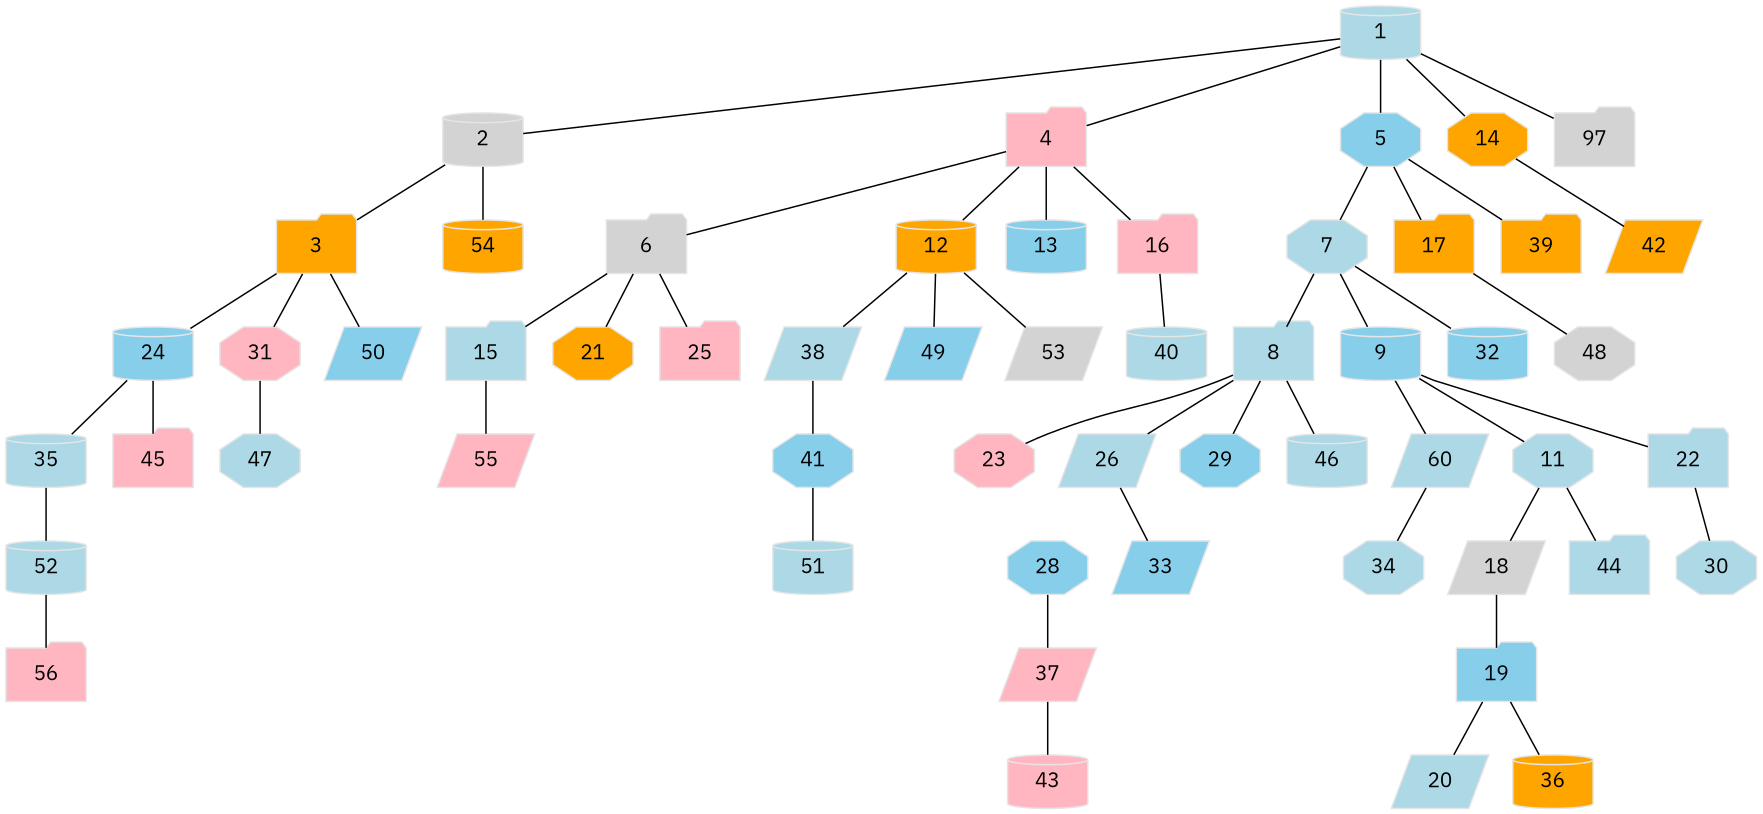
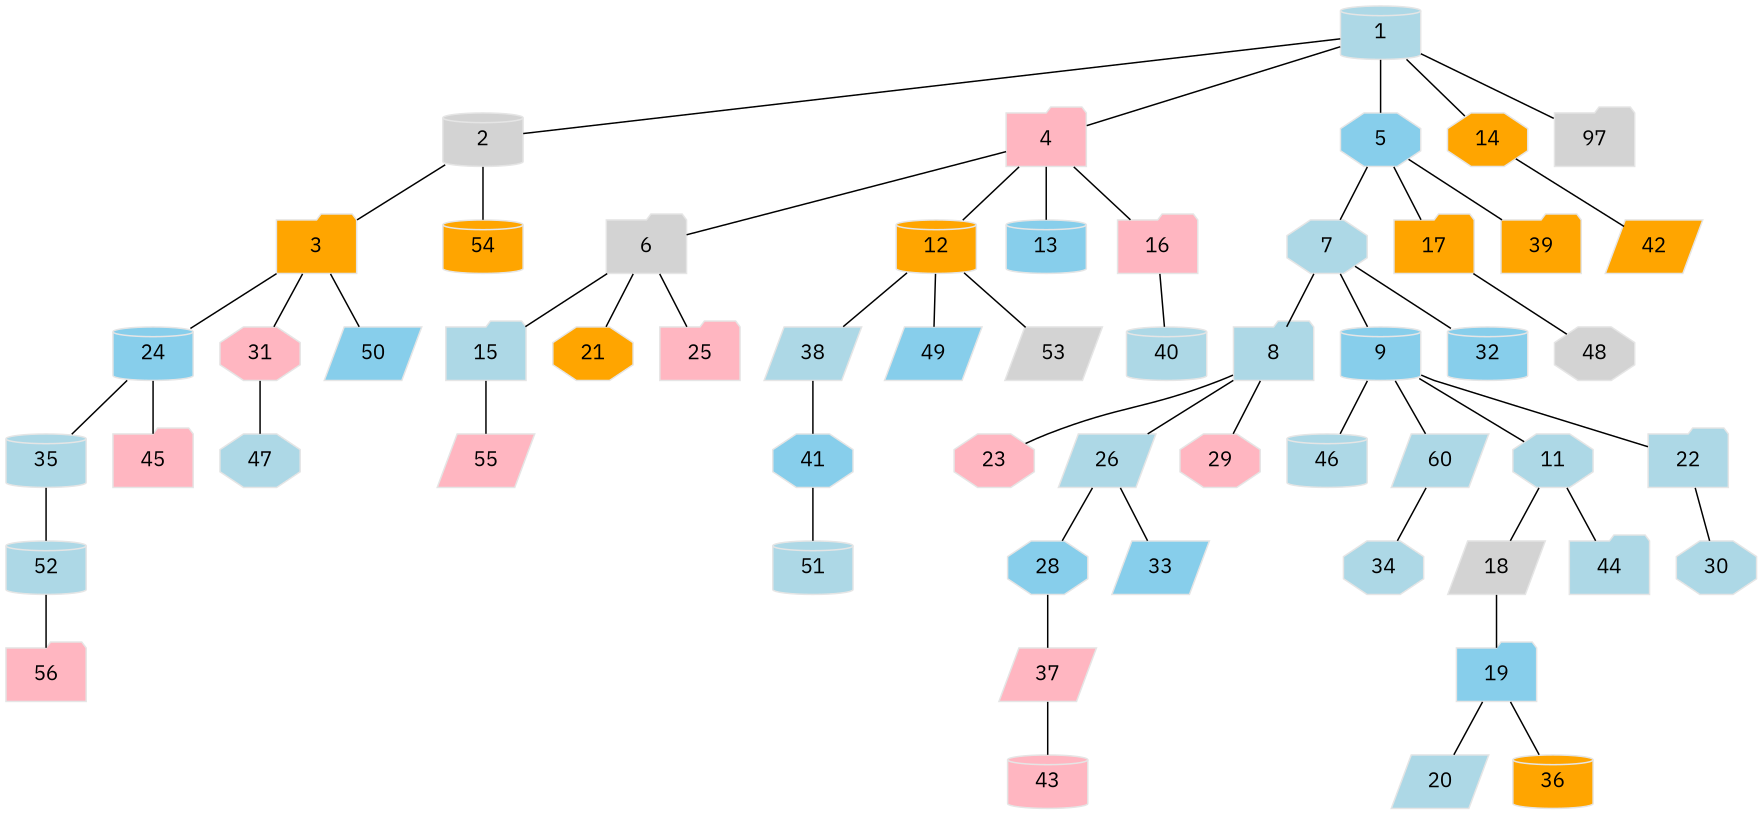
(1300, 407) -> (1354, 407)
(1220, 461) -> (1220, 461)
none -> (1077, 514)
